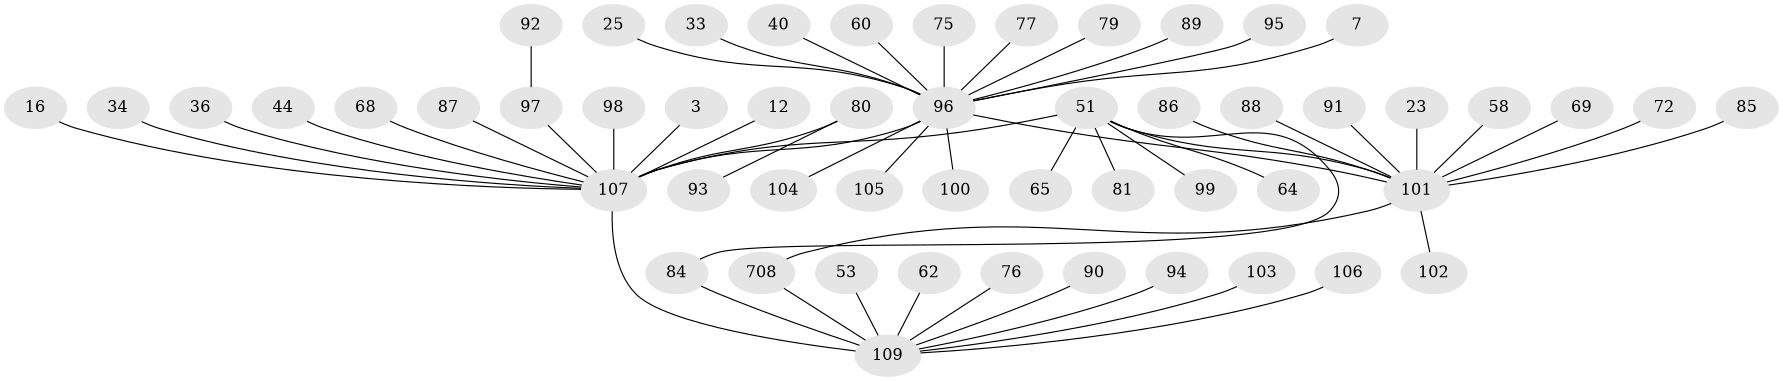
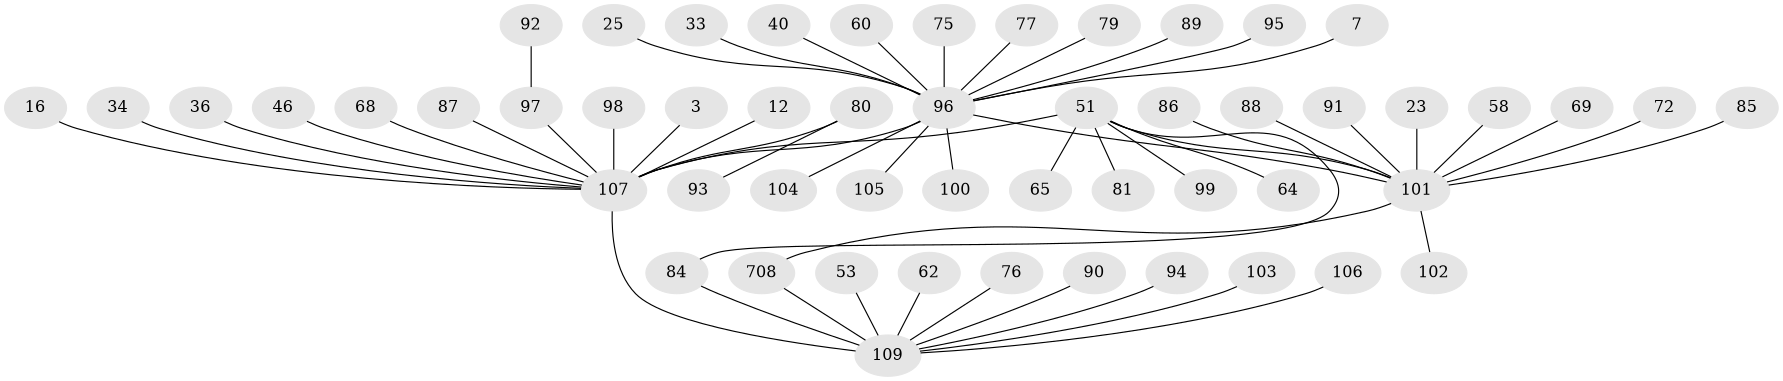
(283, 108) -> (283, 108)
